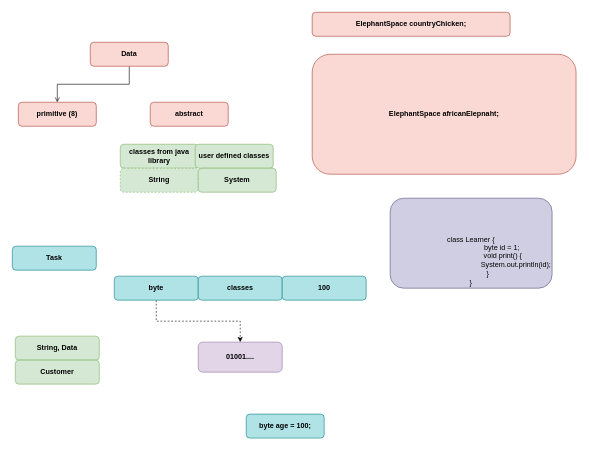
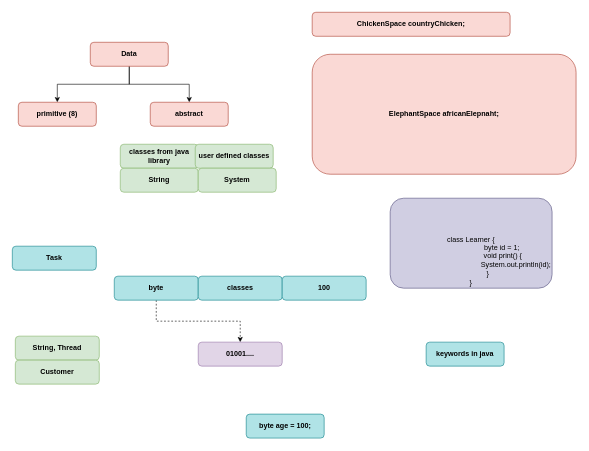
(411, 24) -> (411, 24)
none -> (188, 84)
(57, 98) -> (57, 96)
(159, 180) -> (159, 180)
(57, 348) -> (57, 348)
none -> (465, 354)
(240, 357) -> (240, 354)
